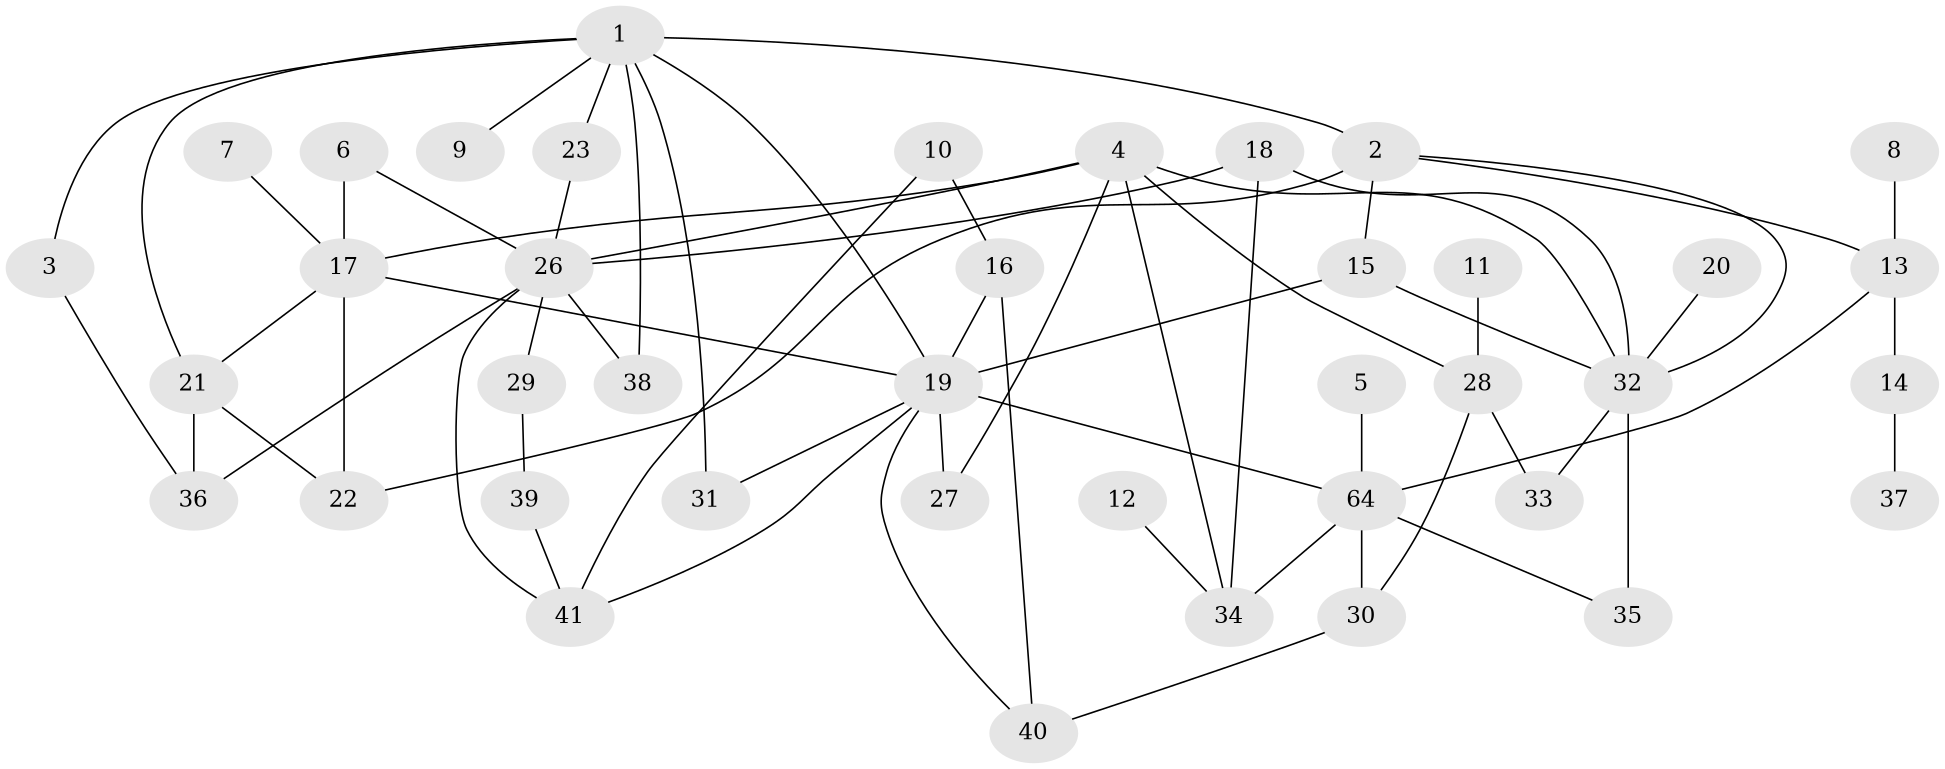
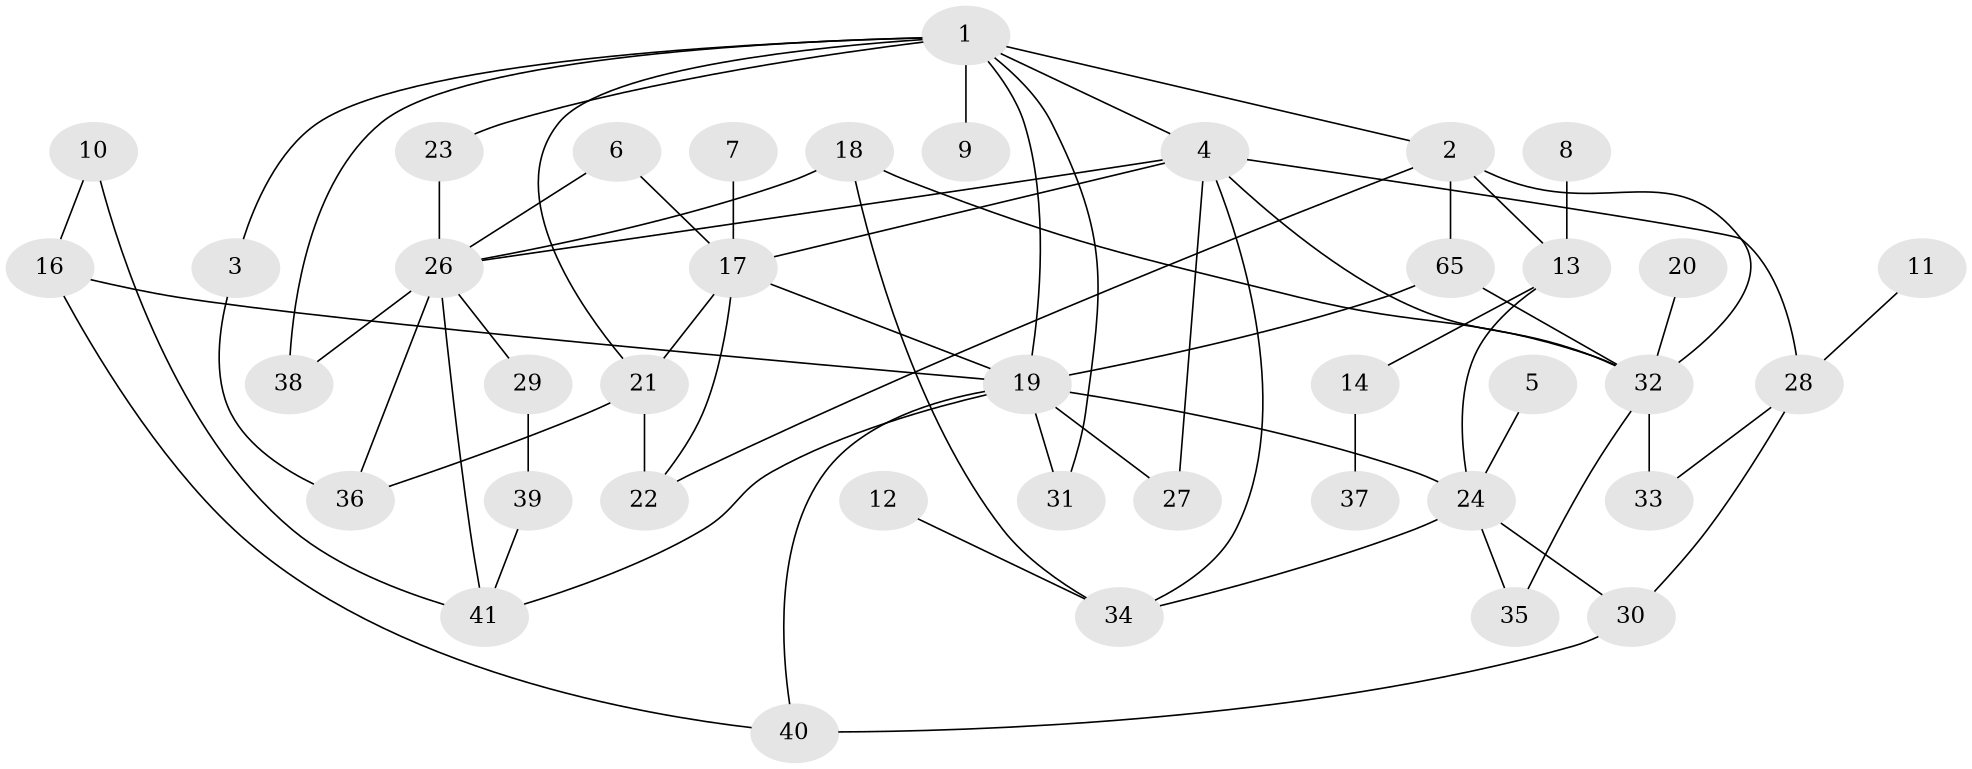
none -> (1085, 94)
(1362, 268) -> (1451, 268)
(1362, 501) -> (1472, 501)
